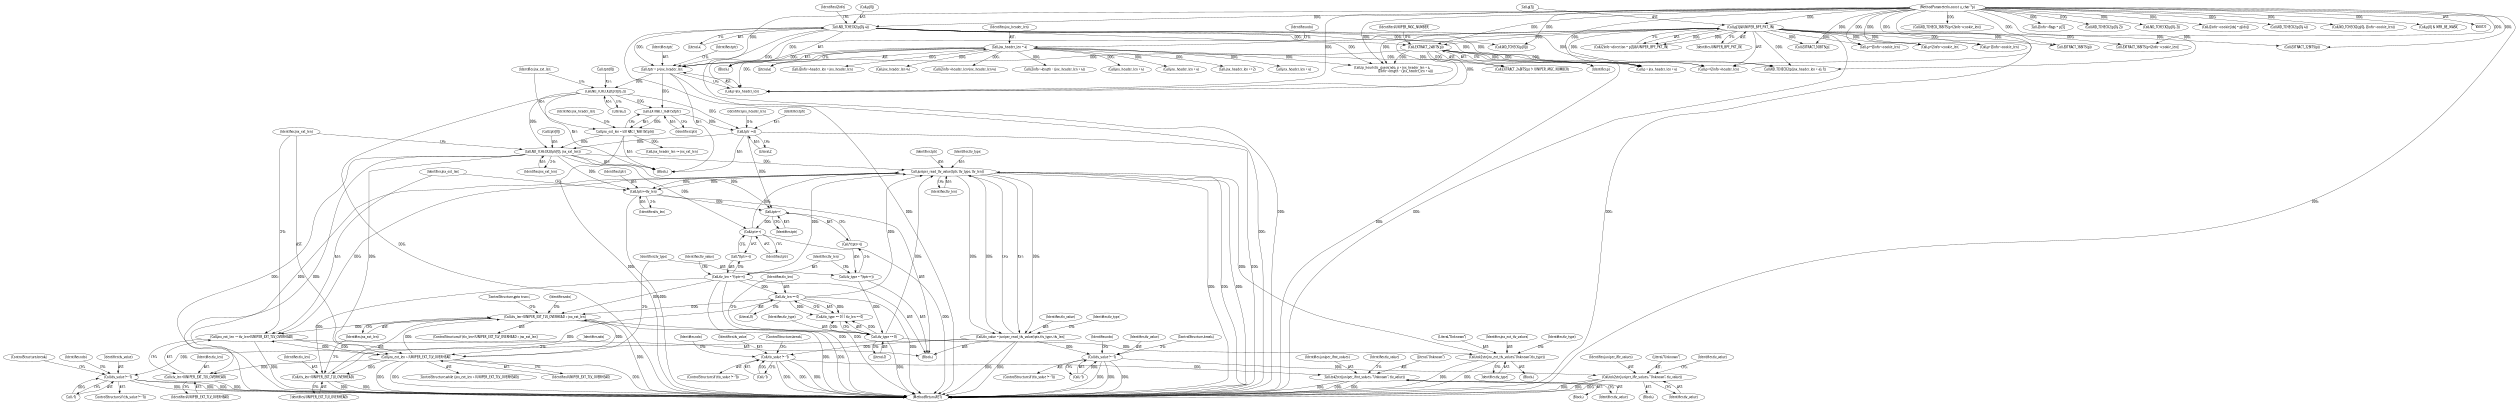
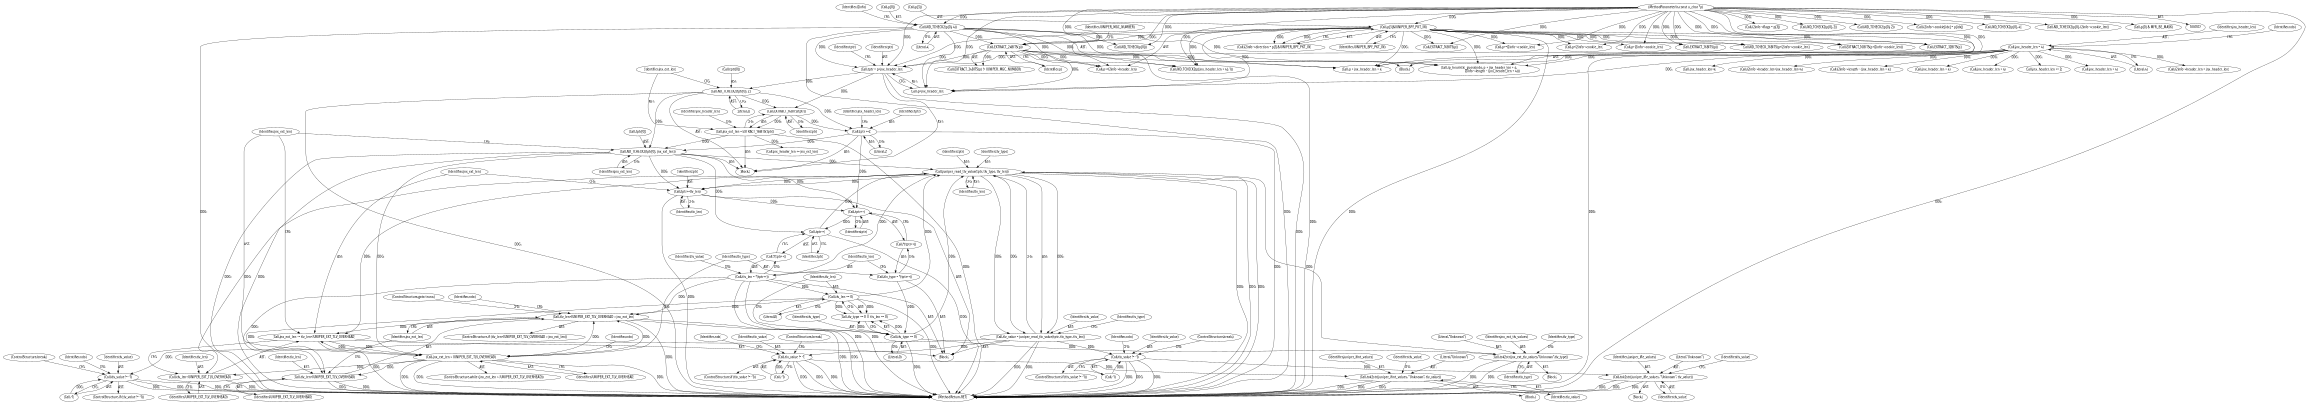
none -> (1601, 38)
